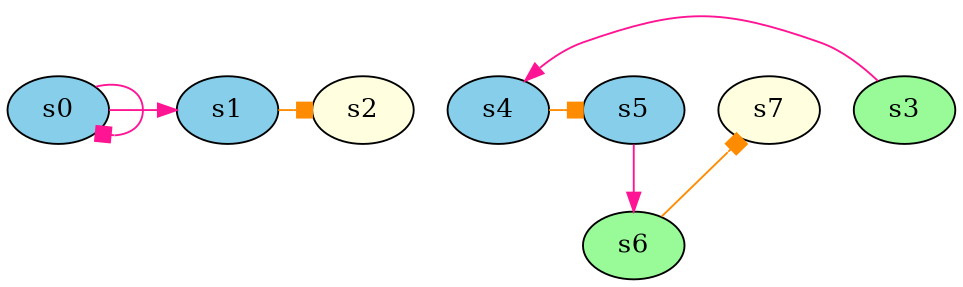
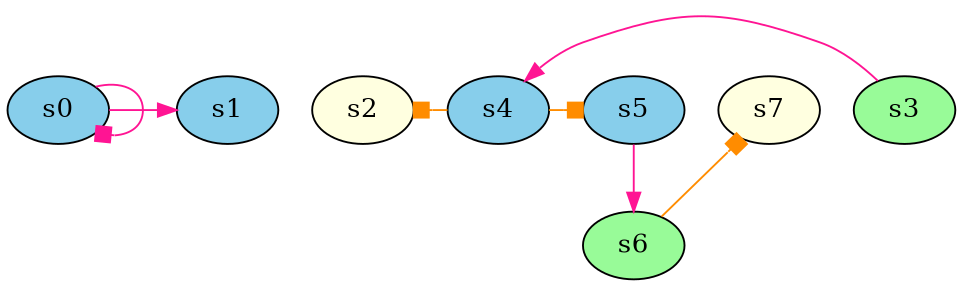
(286, 110) -> (440, 110)
